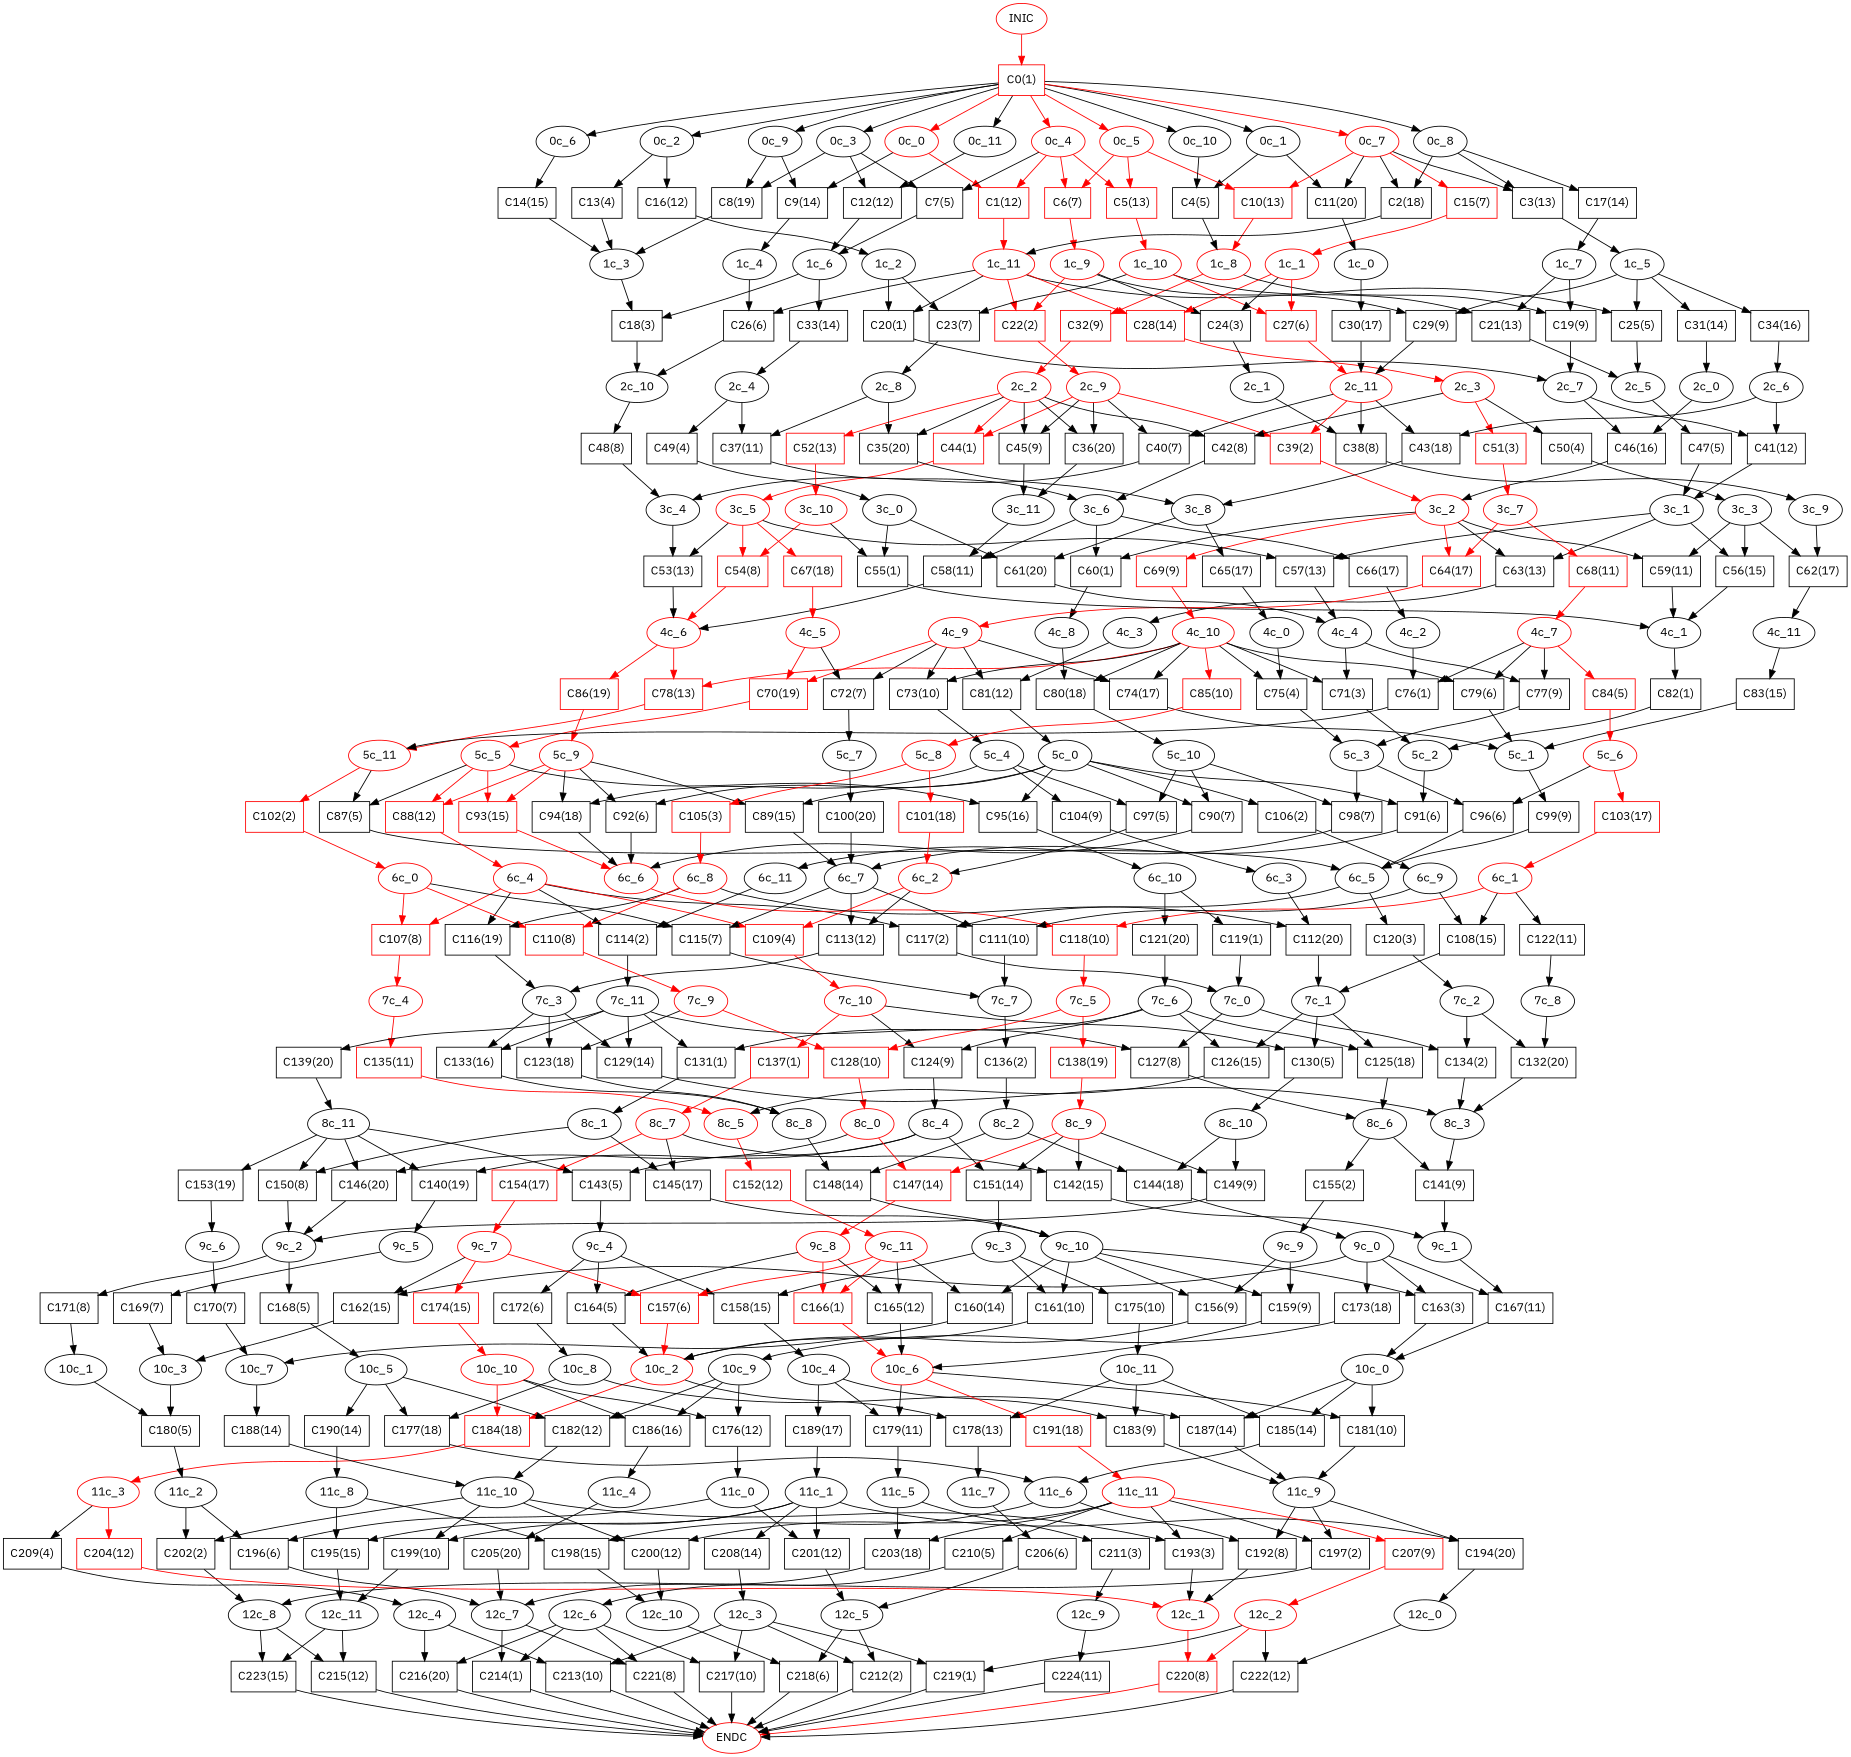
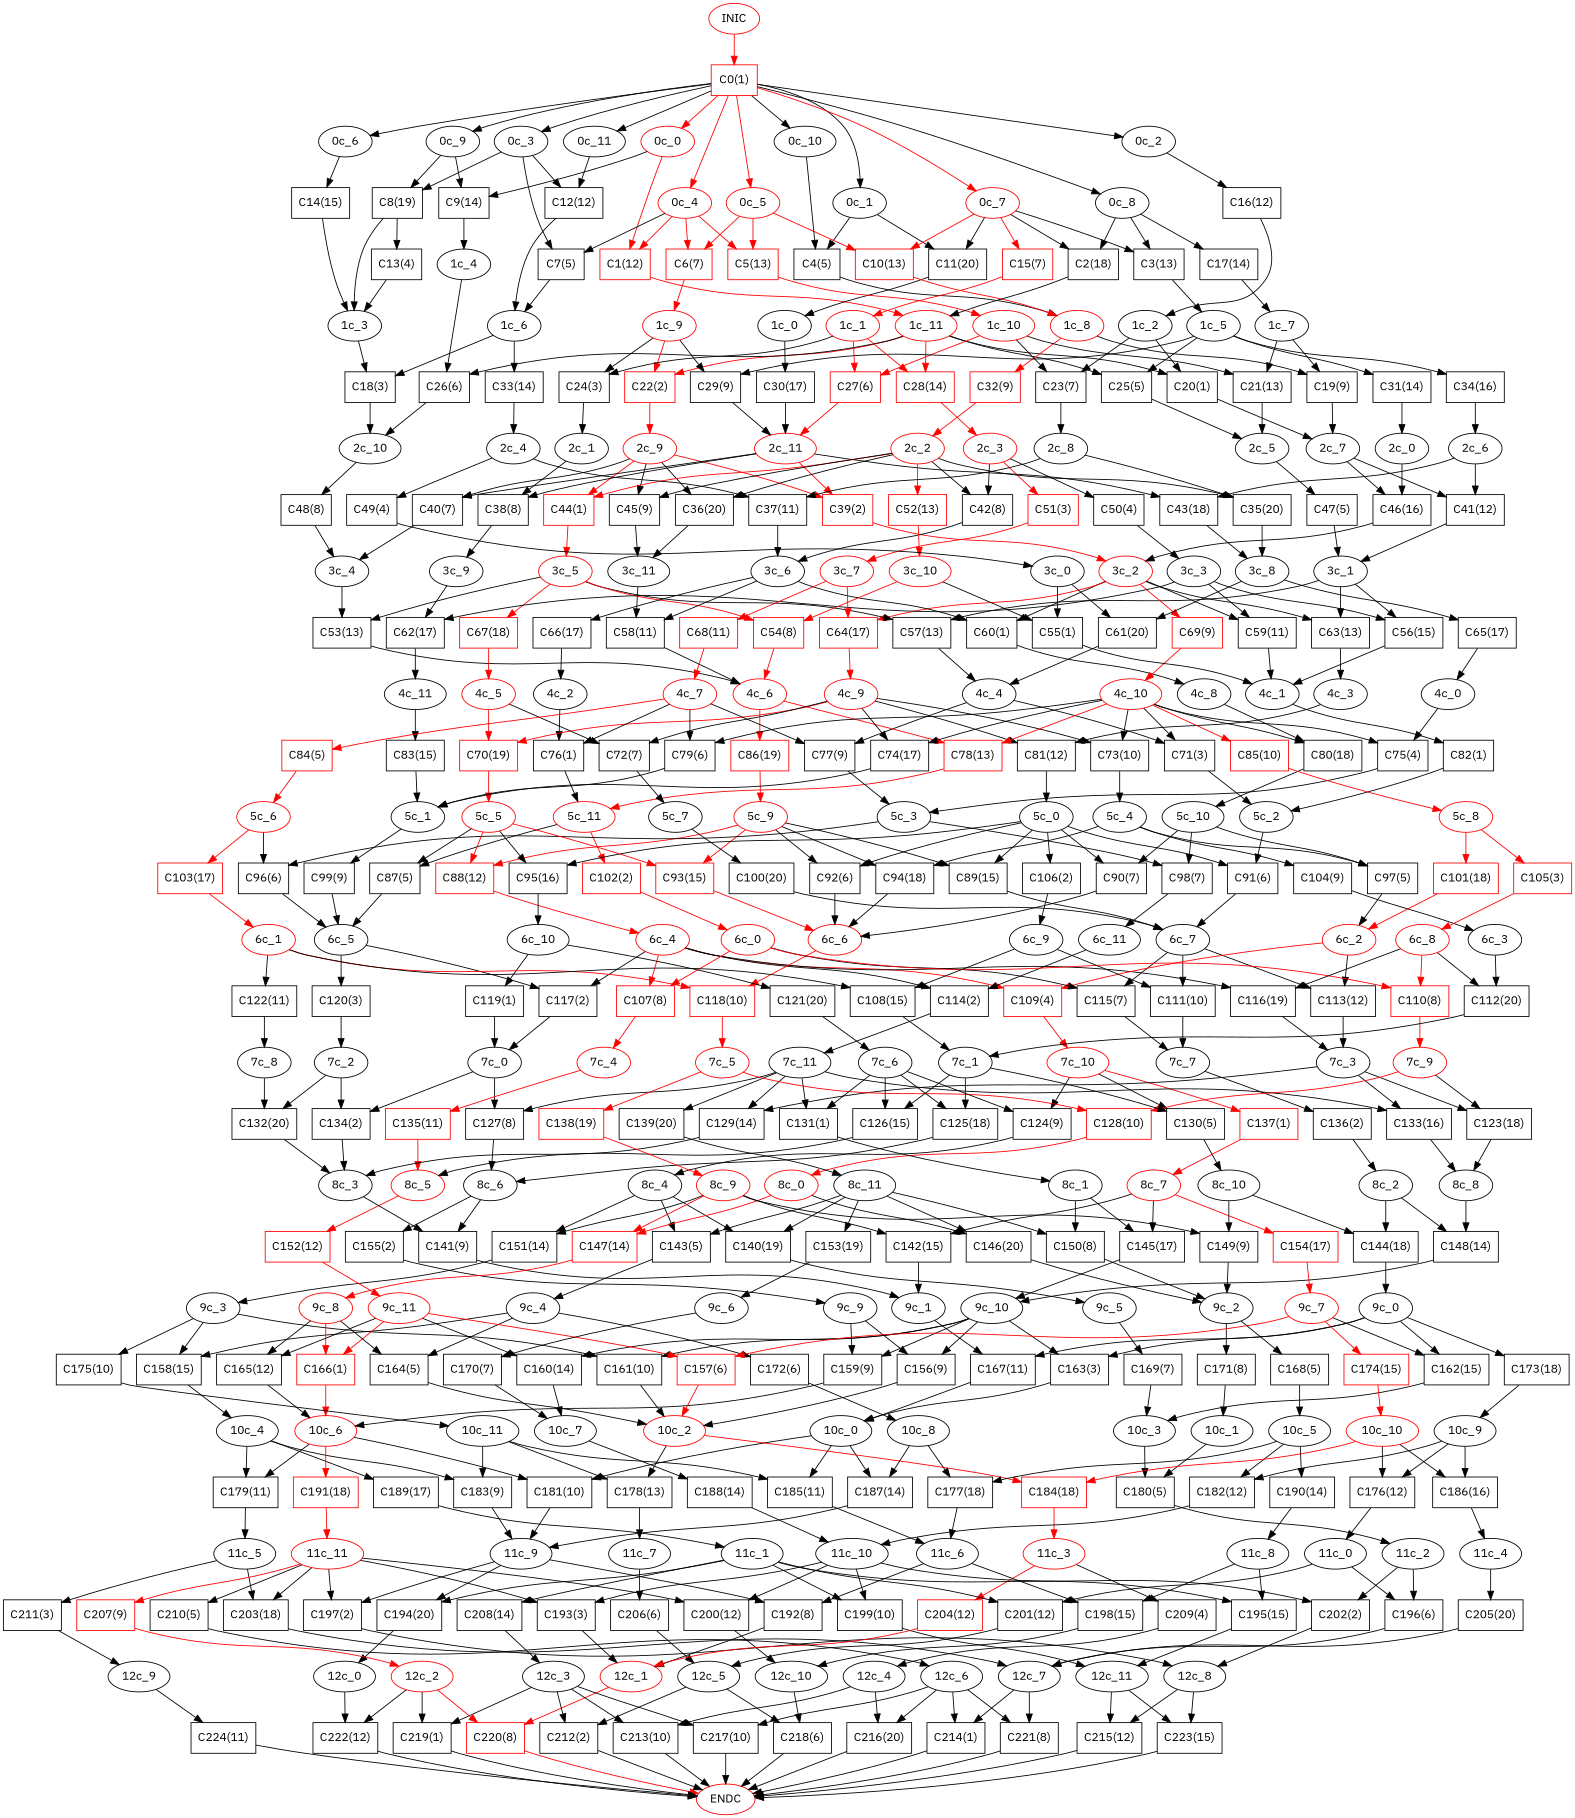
(637, 168) -> (397, 229)
(1292, 1431) -> (800, 1492)
